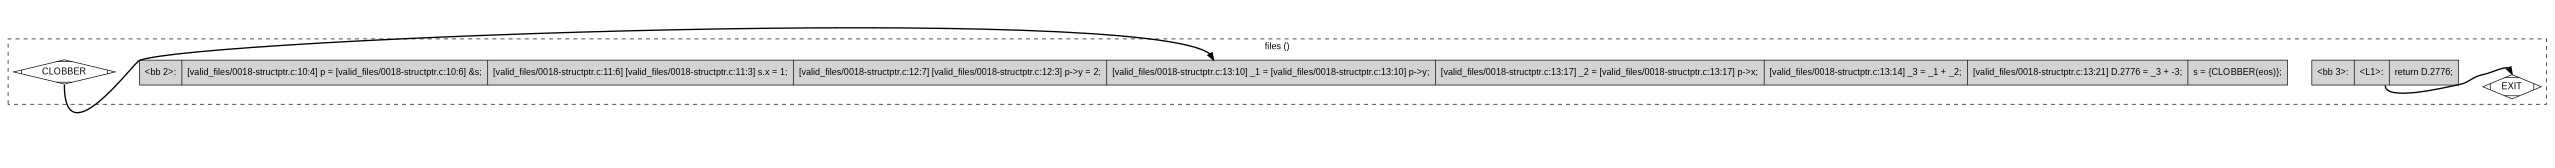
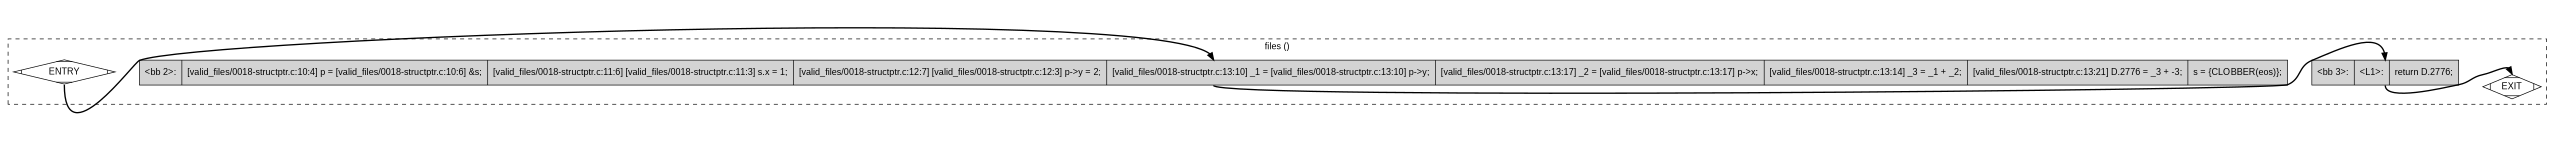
(64, 72) -> (64, 72)
none -> (1808, 92)
